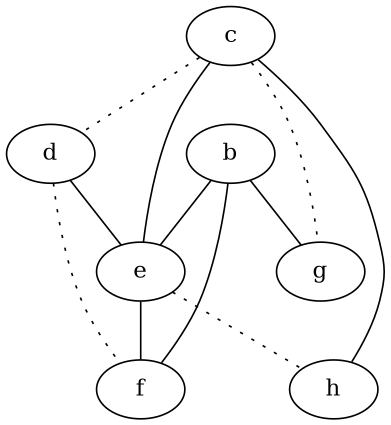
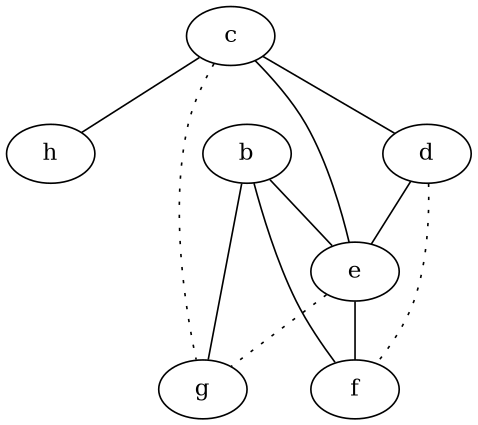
(141, 95) -> (329, 95)
(237, 330) -> (279, 331)
